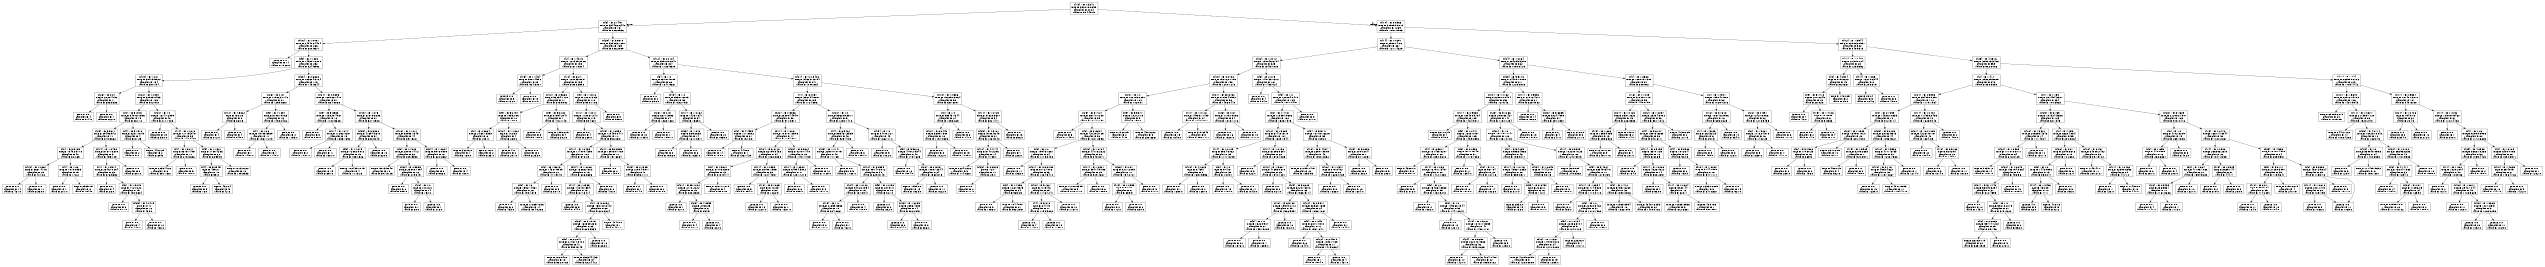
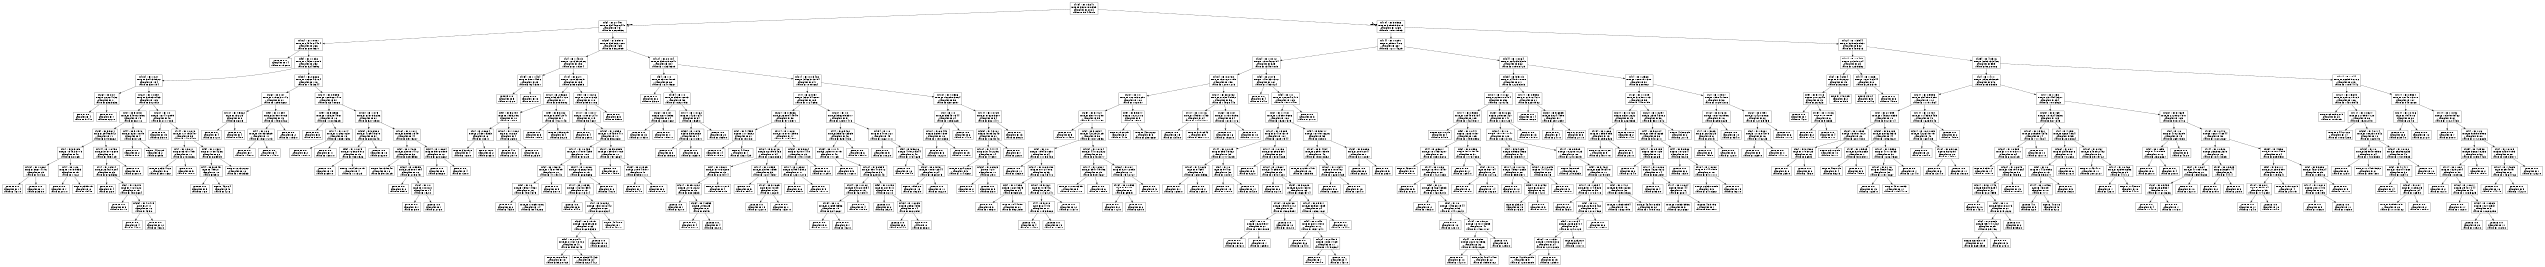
(2351, 181) -> (2315, 179)
none -> (988, 189)
(921, 225) -> (921, 225)
